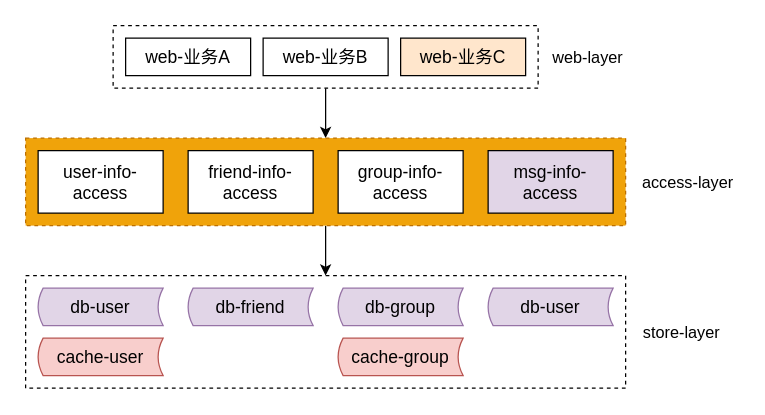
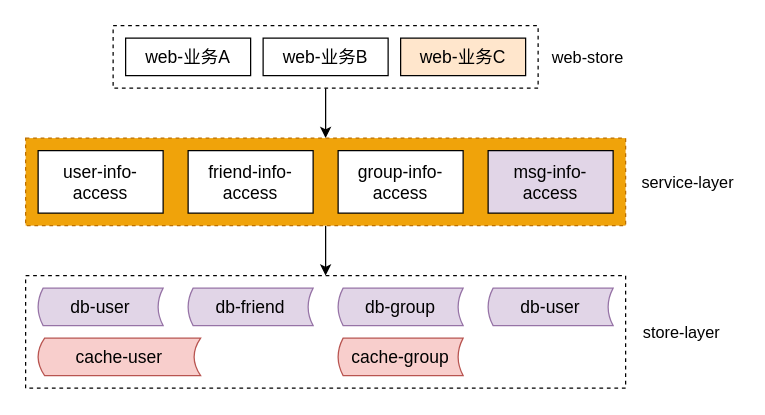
(588, 57) -> (588, 57)
(688, 182) -> (688, 182)
(101, 357) -> (119, 357)
